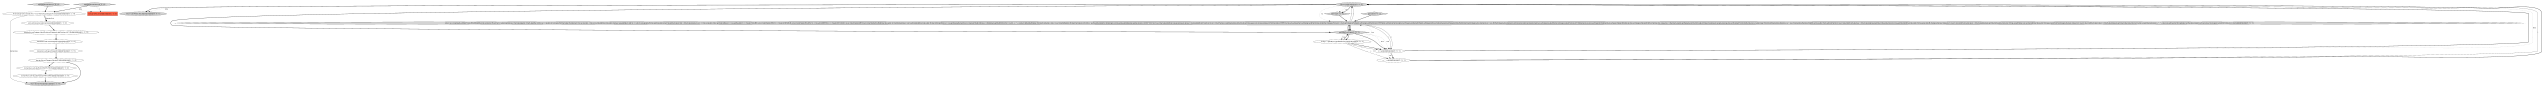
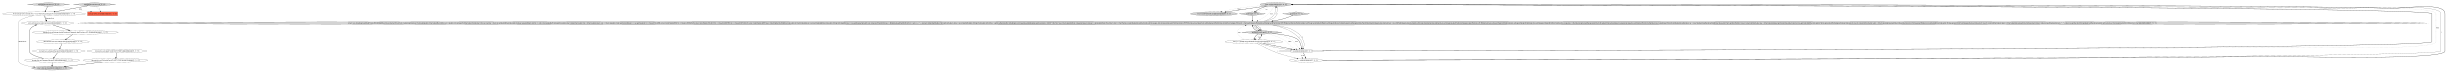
(173, 21) -> none
(1389, 51) -> (1302, 51)
(52, 64) -> (29, 45)
